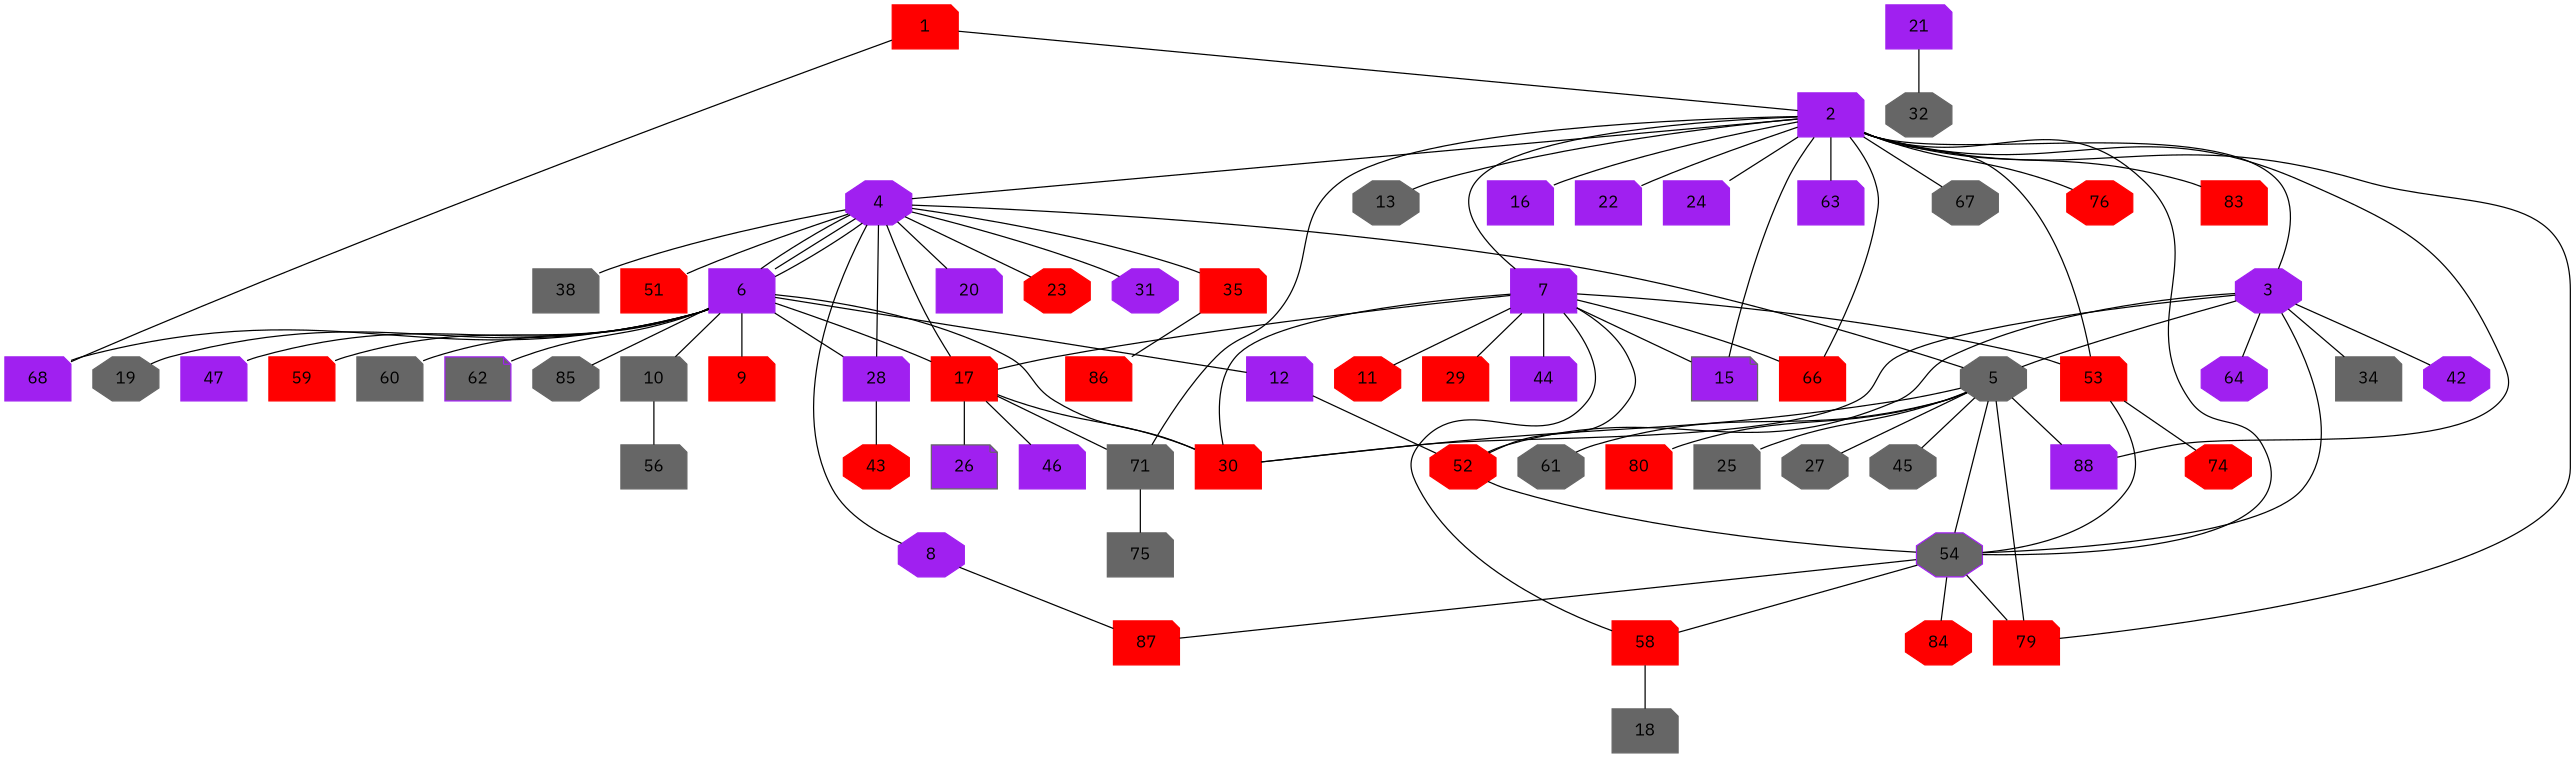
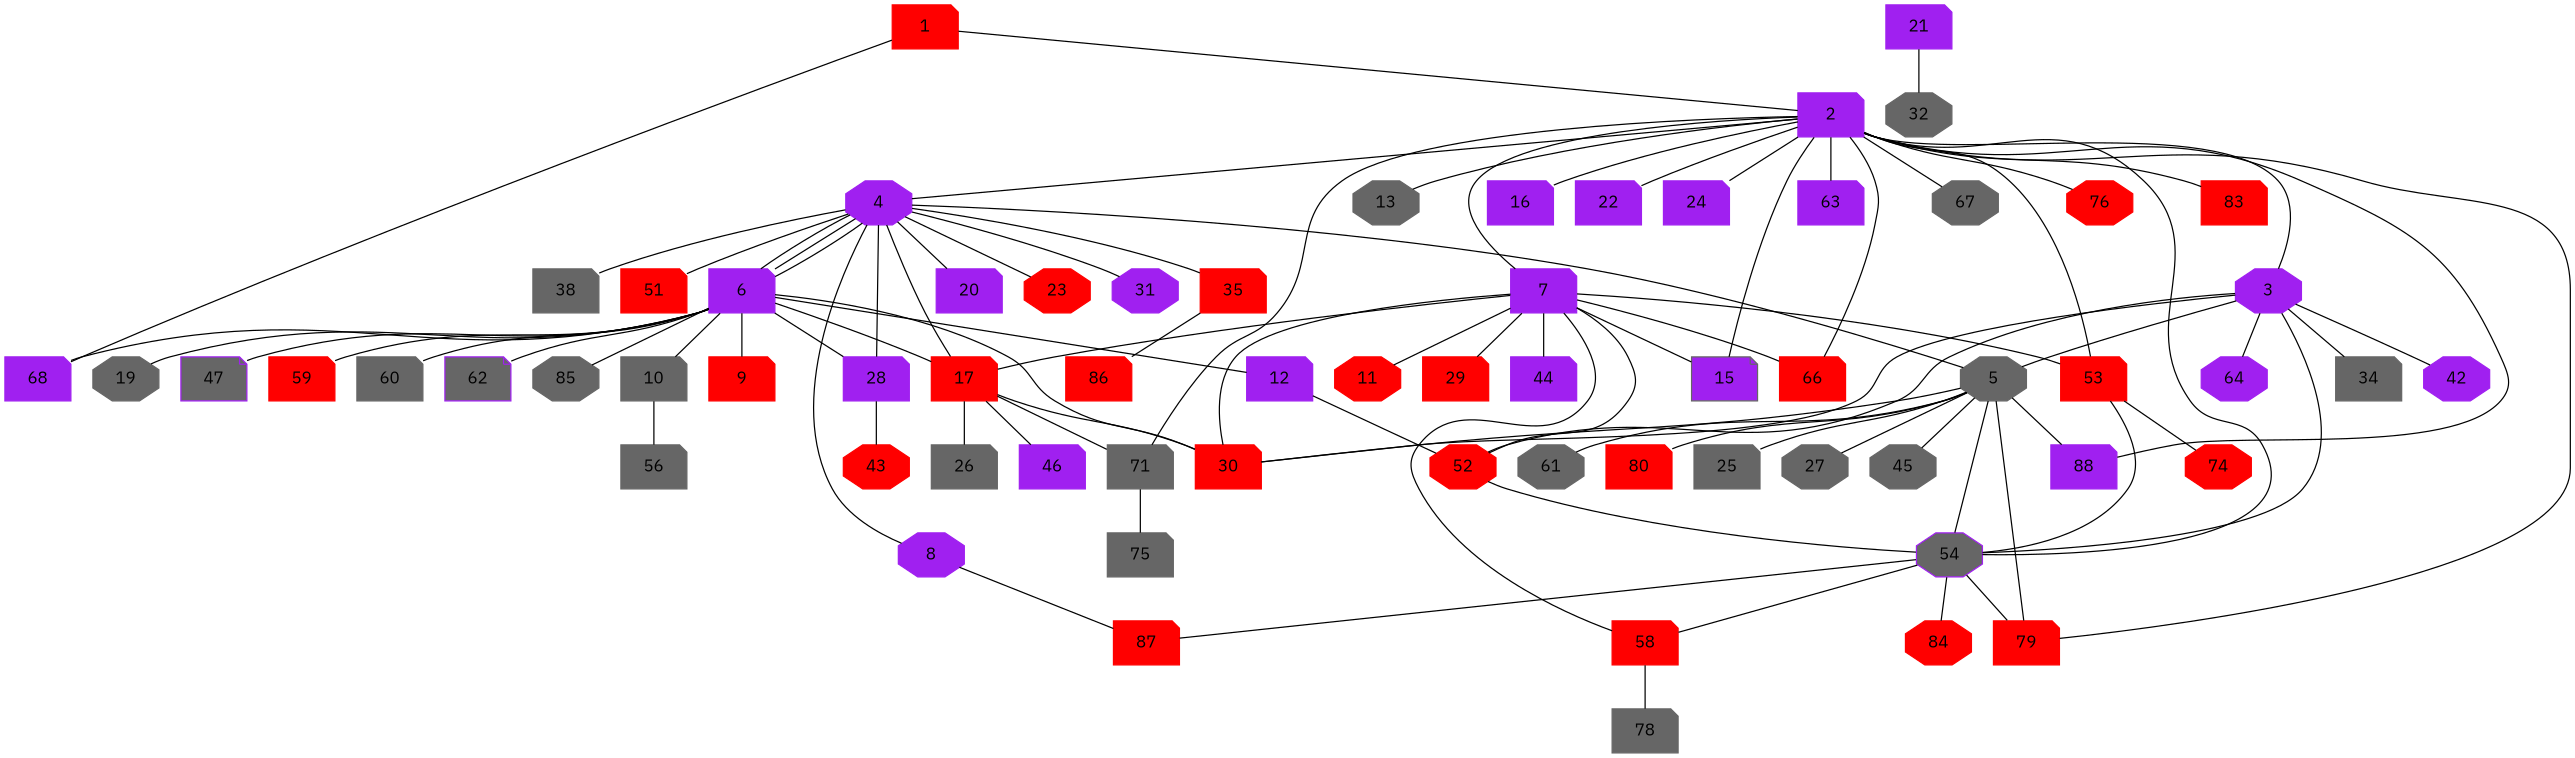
(214, 379) -> (214, 379)
(964, 467) -> (964, 467)
(1645, 731) -> (1645, 731)
